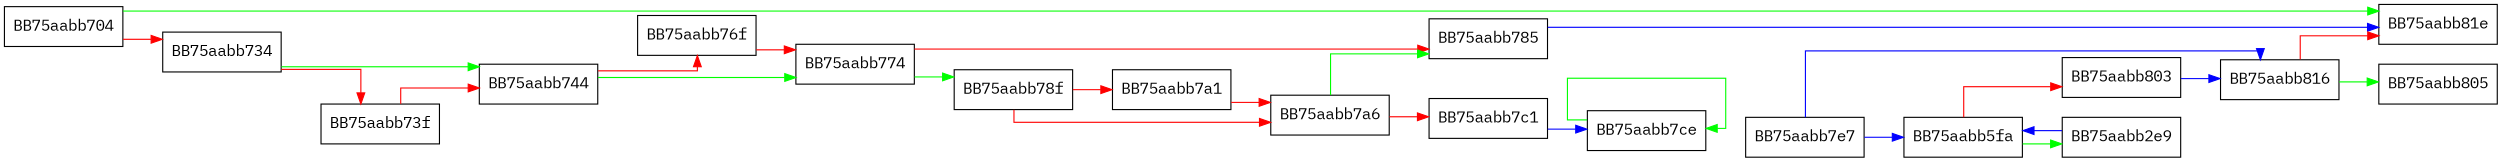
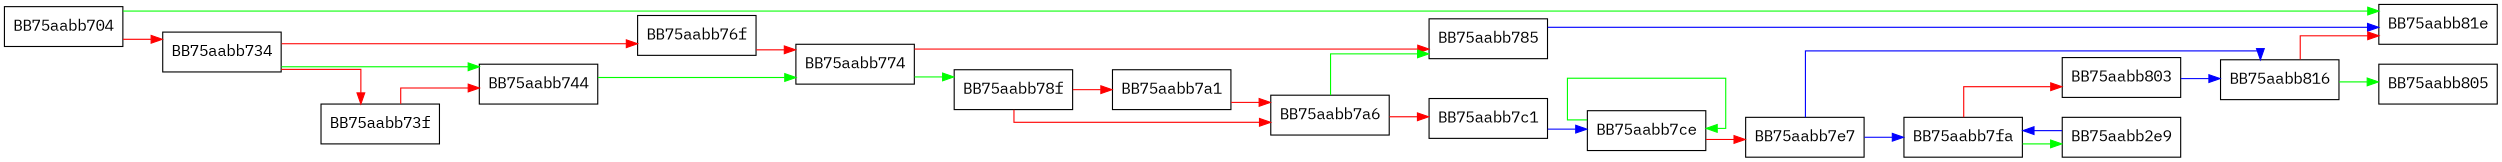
(650, 71) -> (454, 44)
(1963, 137) -> (1963, 137)
none -> (1720, 139)
